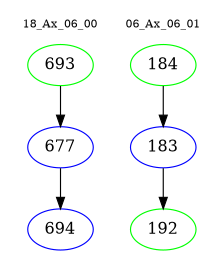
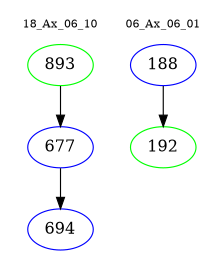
(61, 25) -> (61, 25)
(61, 65) -> (61, 65)
(163, 65) -> none
(163, 147) -> (163, 65)
